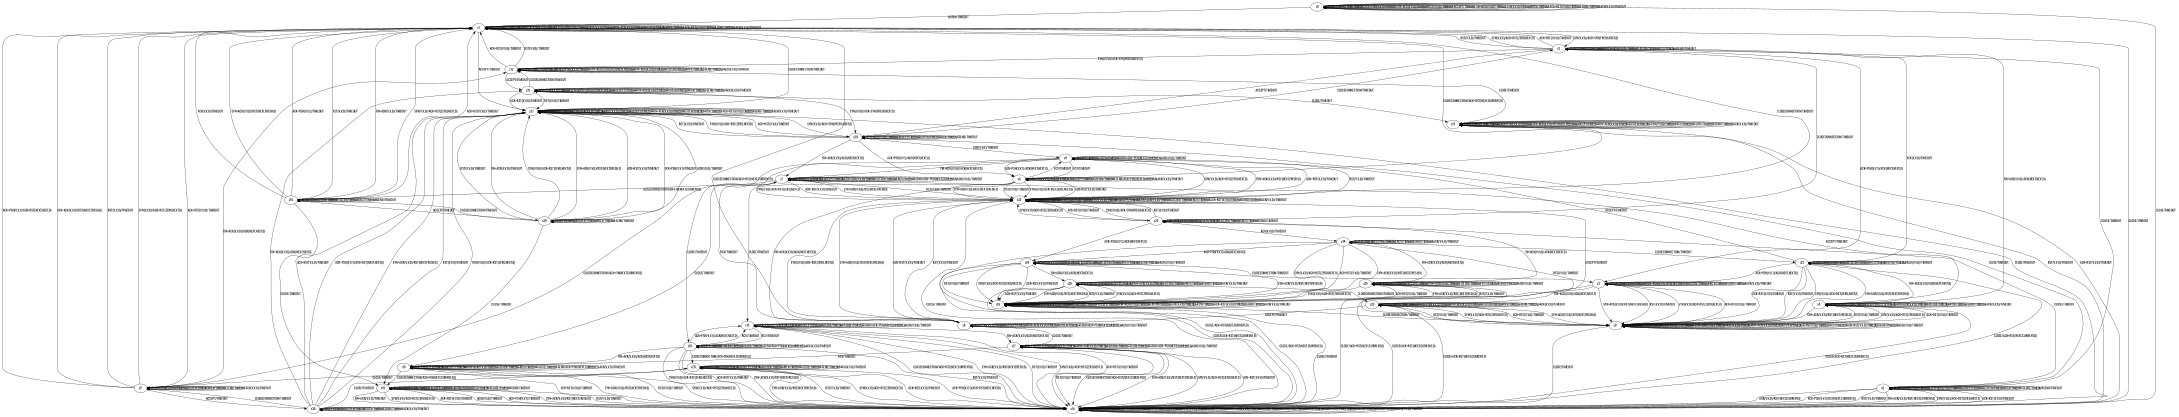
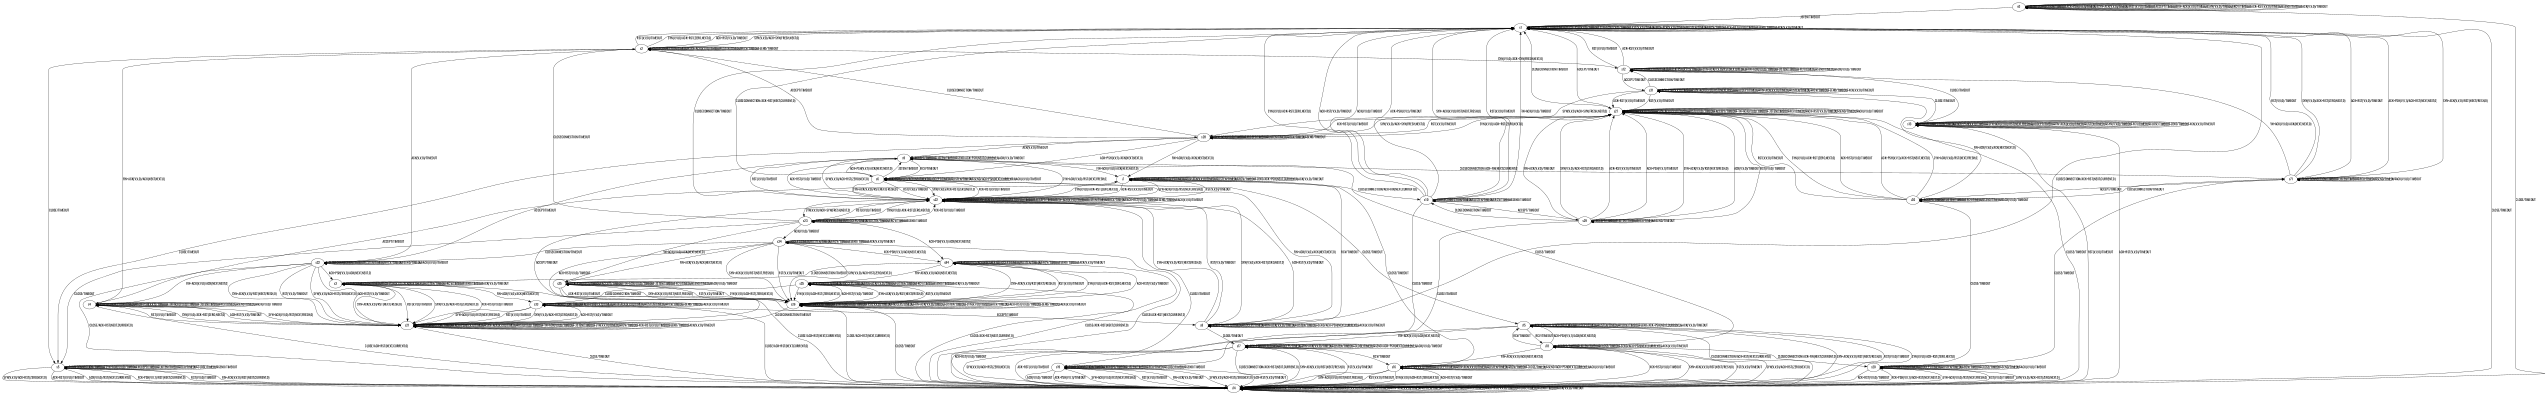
(1860, 135) -> none
(1062, 169) -> (908, 169)
(1027, 263) -> (947, 263)
(418, 375) -> (2054, 264)
(396, 378) -> none
